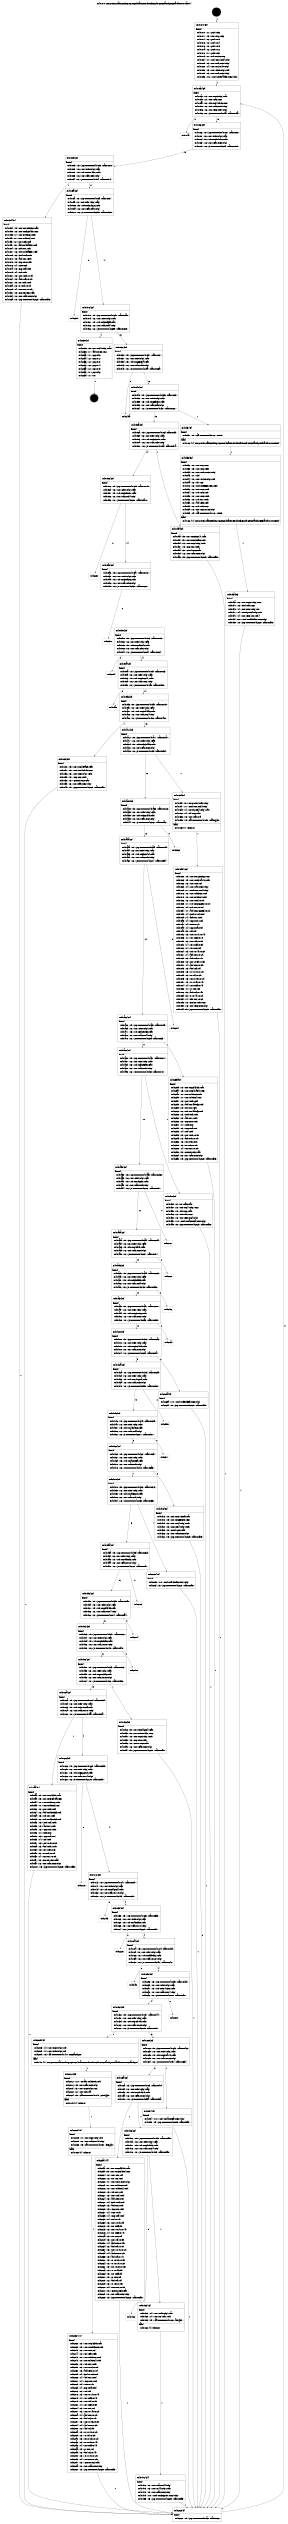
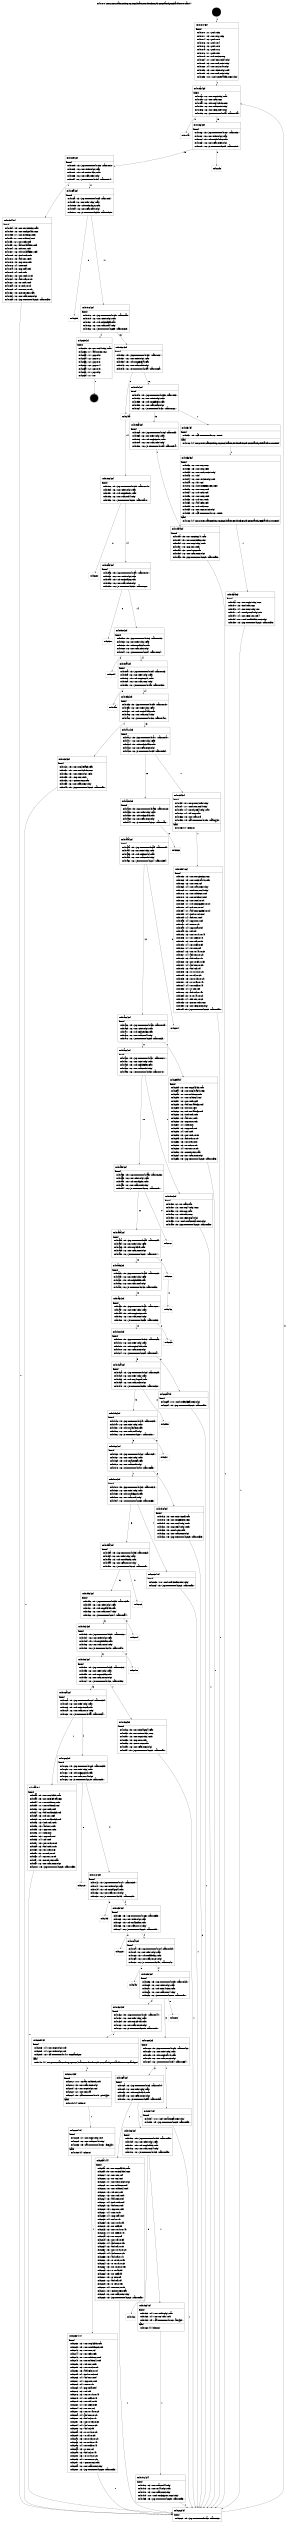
none -> (216, 169)
(140, 462) -> (126, 447)
none -> (132, 608)
(145, 831) -> none
(163, 1297) -> (168, 1293)
(150, 2034) -> (165, 2018)
